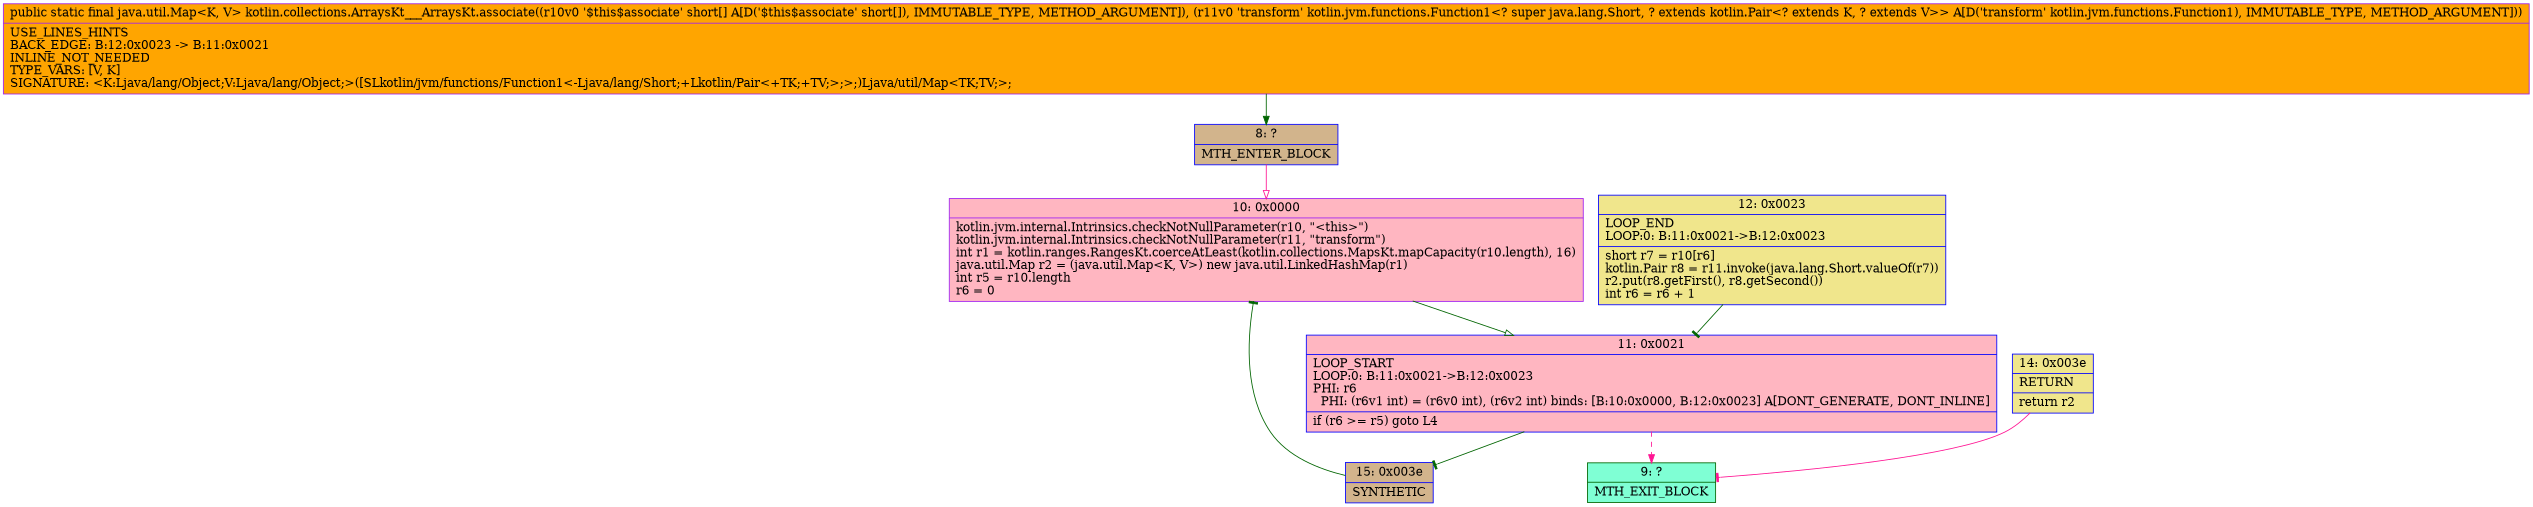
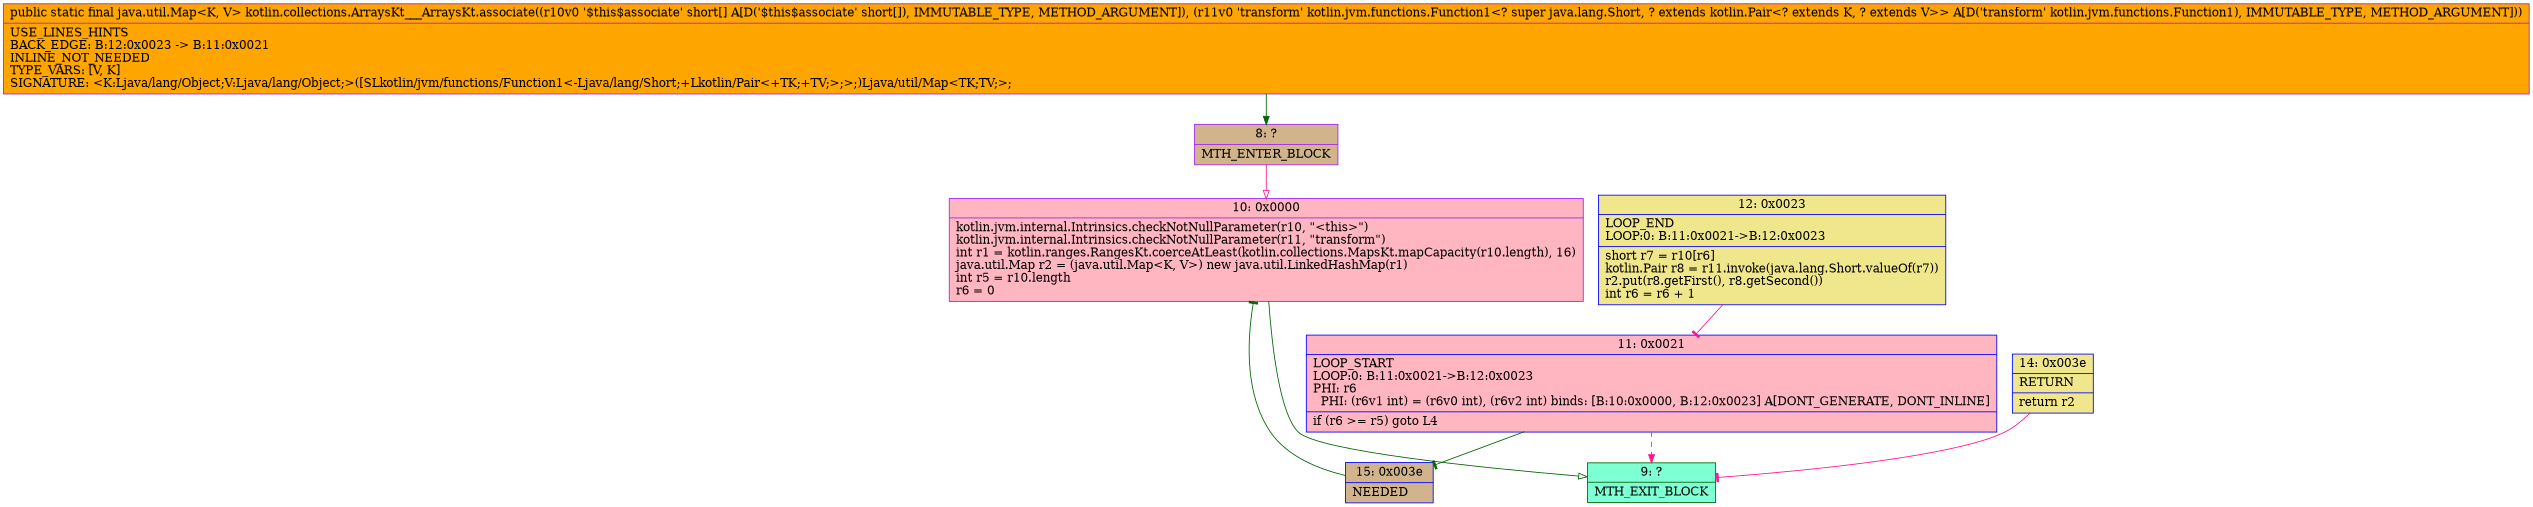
(1266, 145) -> (1266, 145)
(1459, 317) -> (1370, 452)
(1710, 318) -> (1710, 318)
(1389, 492) -> (1381, 492)
